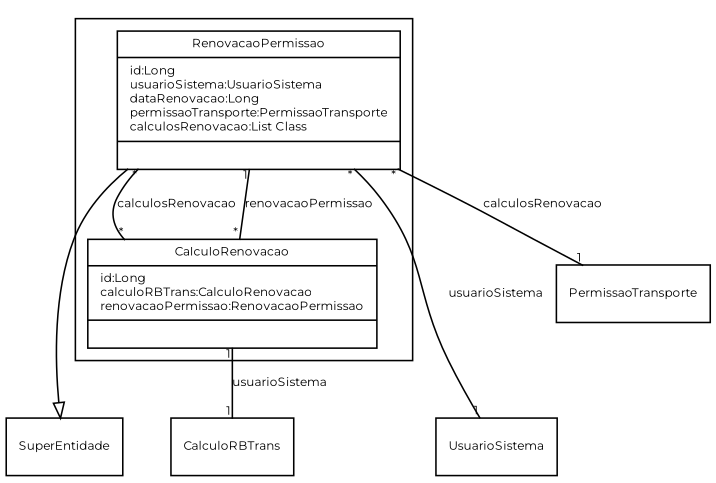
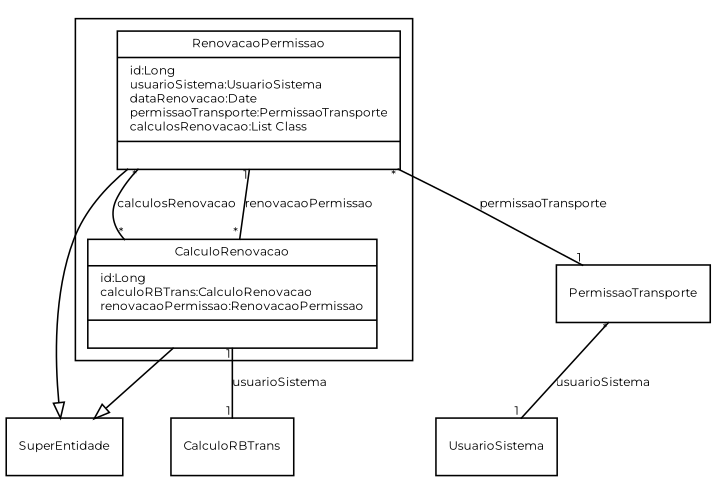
(195, 99) -> (193, 99)
(543, 204) -> (543, 204)
(423, 290) -> (565, 370)
none -> (140, 378)
